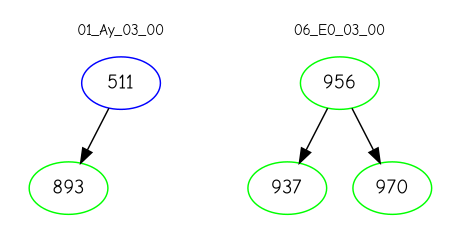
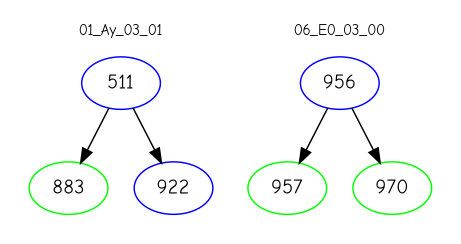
(121, 31) -> (121, 31)
(340, 83) -> (340, 83)
(69, 188) -> (69, 188)
none -> (174, 188)
(287, 188) -> (287, 188)
